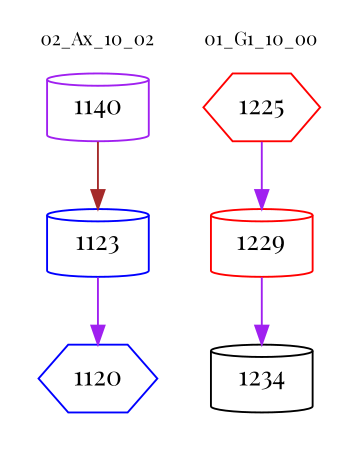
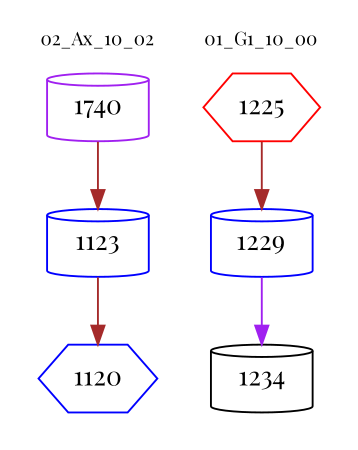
(98, 107) -> (98, 107)
(262, 166) -> (262, 166)
(262, 243) -> (262, 243)
(98, 302) -> (98, 302)
